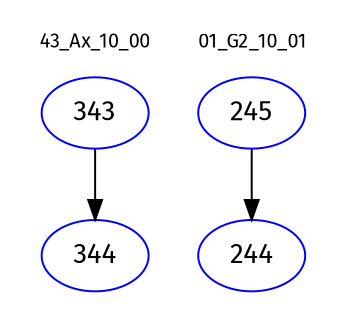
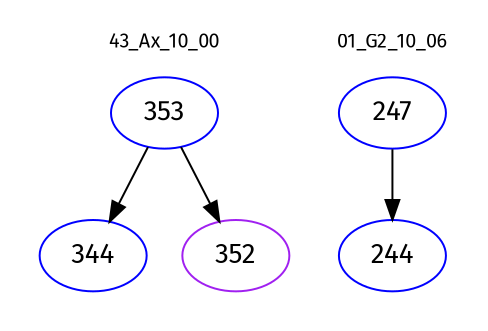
(253, 43) -> (392, 43)
(95, 113) -> (165, 113)
(252, 113) -> (392, 113)
none -> (236, 256)
